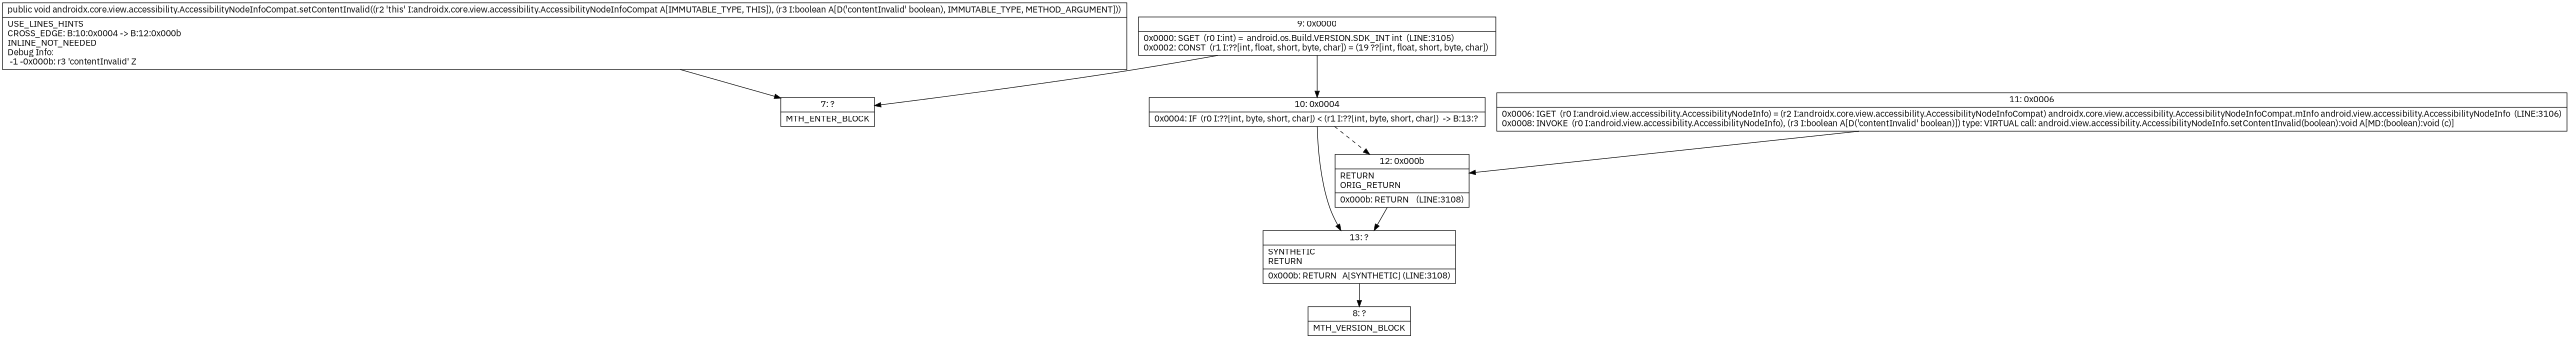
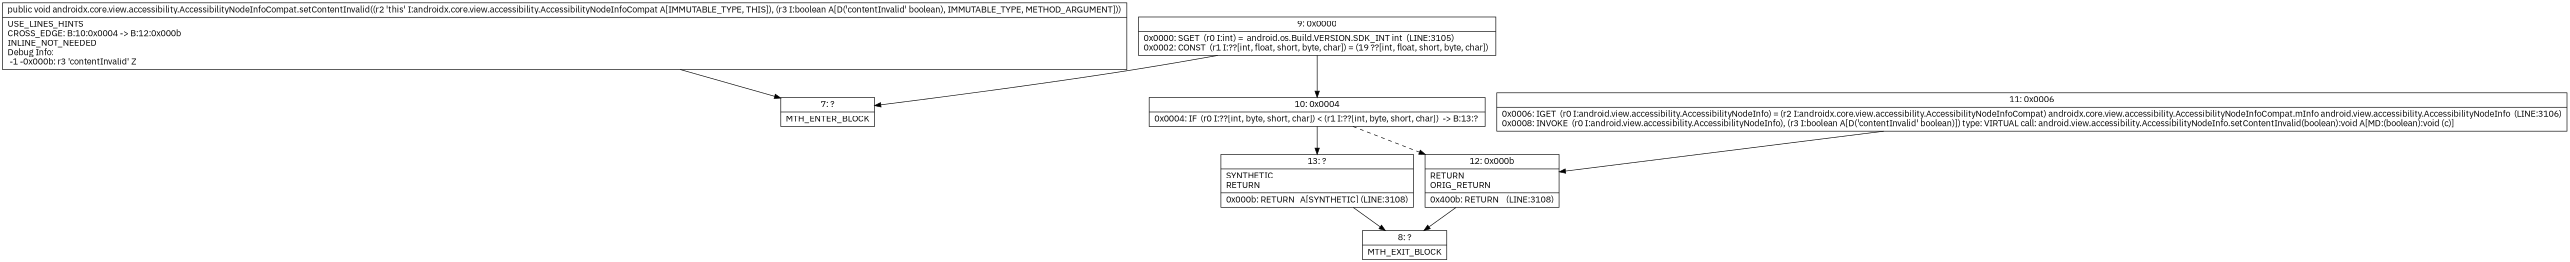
(1402, 200) -> (1492, 200)
(1382, 216) -> (1443, 217)
(1359, 328) -> (1405, 252)
